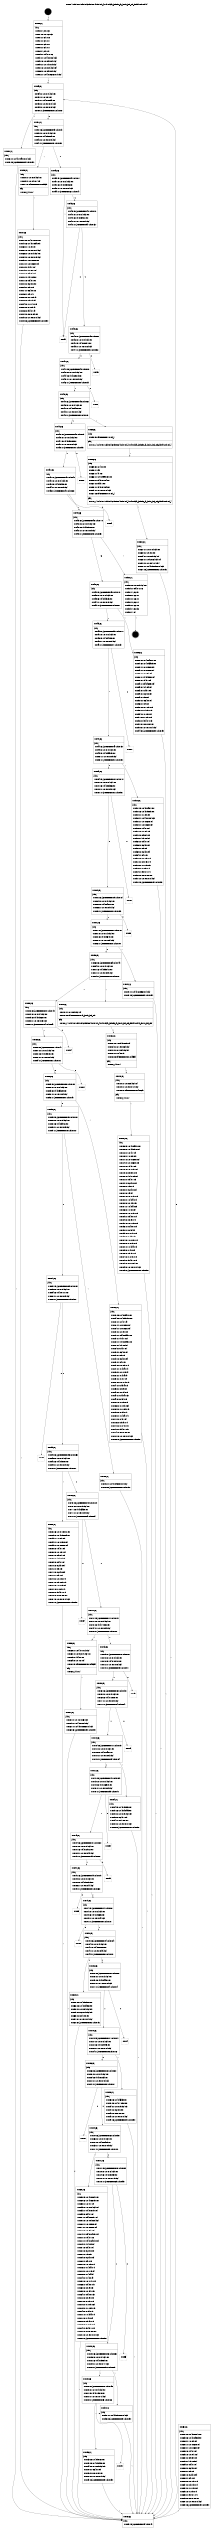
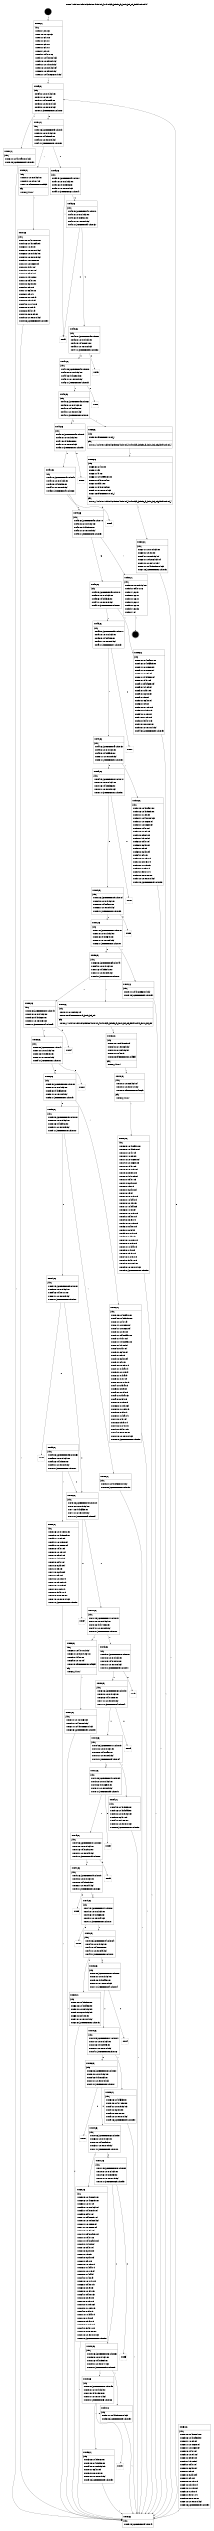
(63, 1373) -> (75, 1397)
